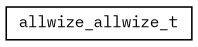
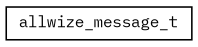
(99, 23) -> (99, 23)
